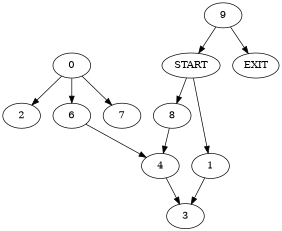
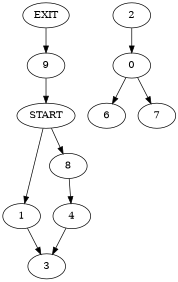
(237, 37) -> (46, 37)
(49, 88) -> (132, 37)
(113, 139) -> none
